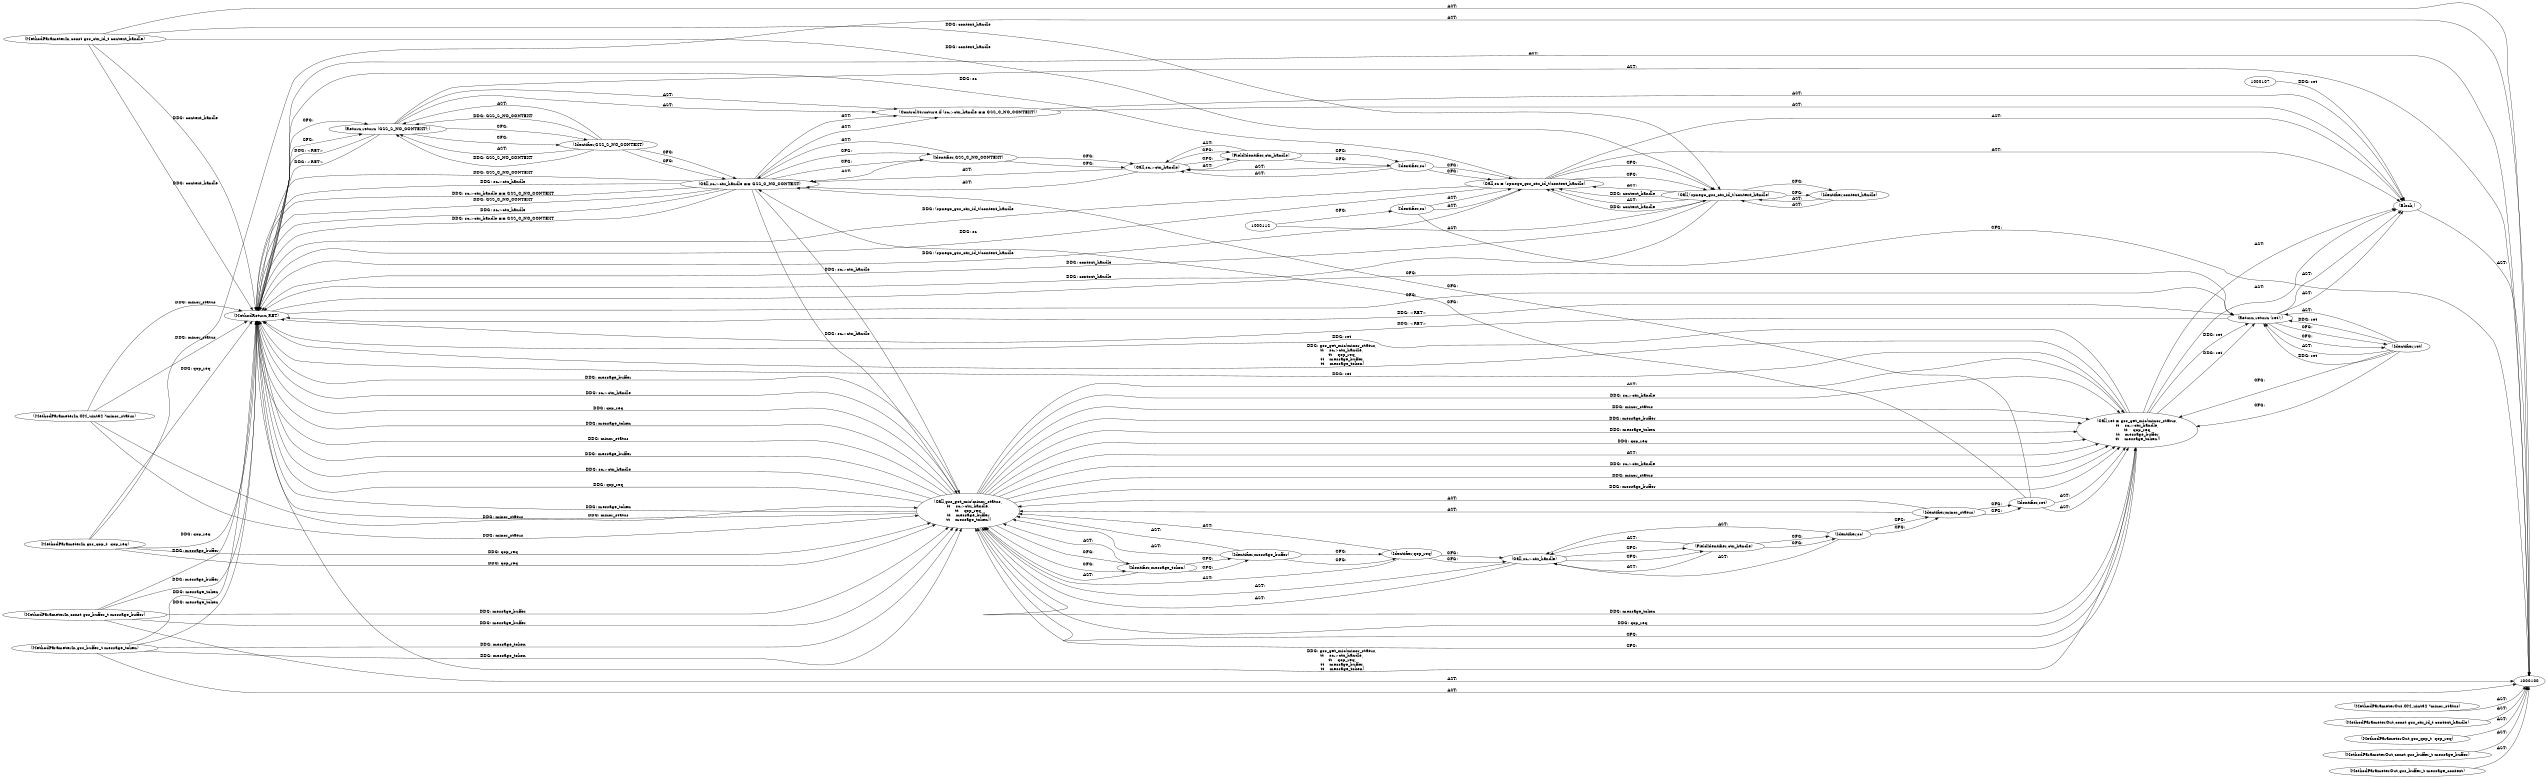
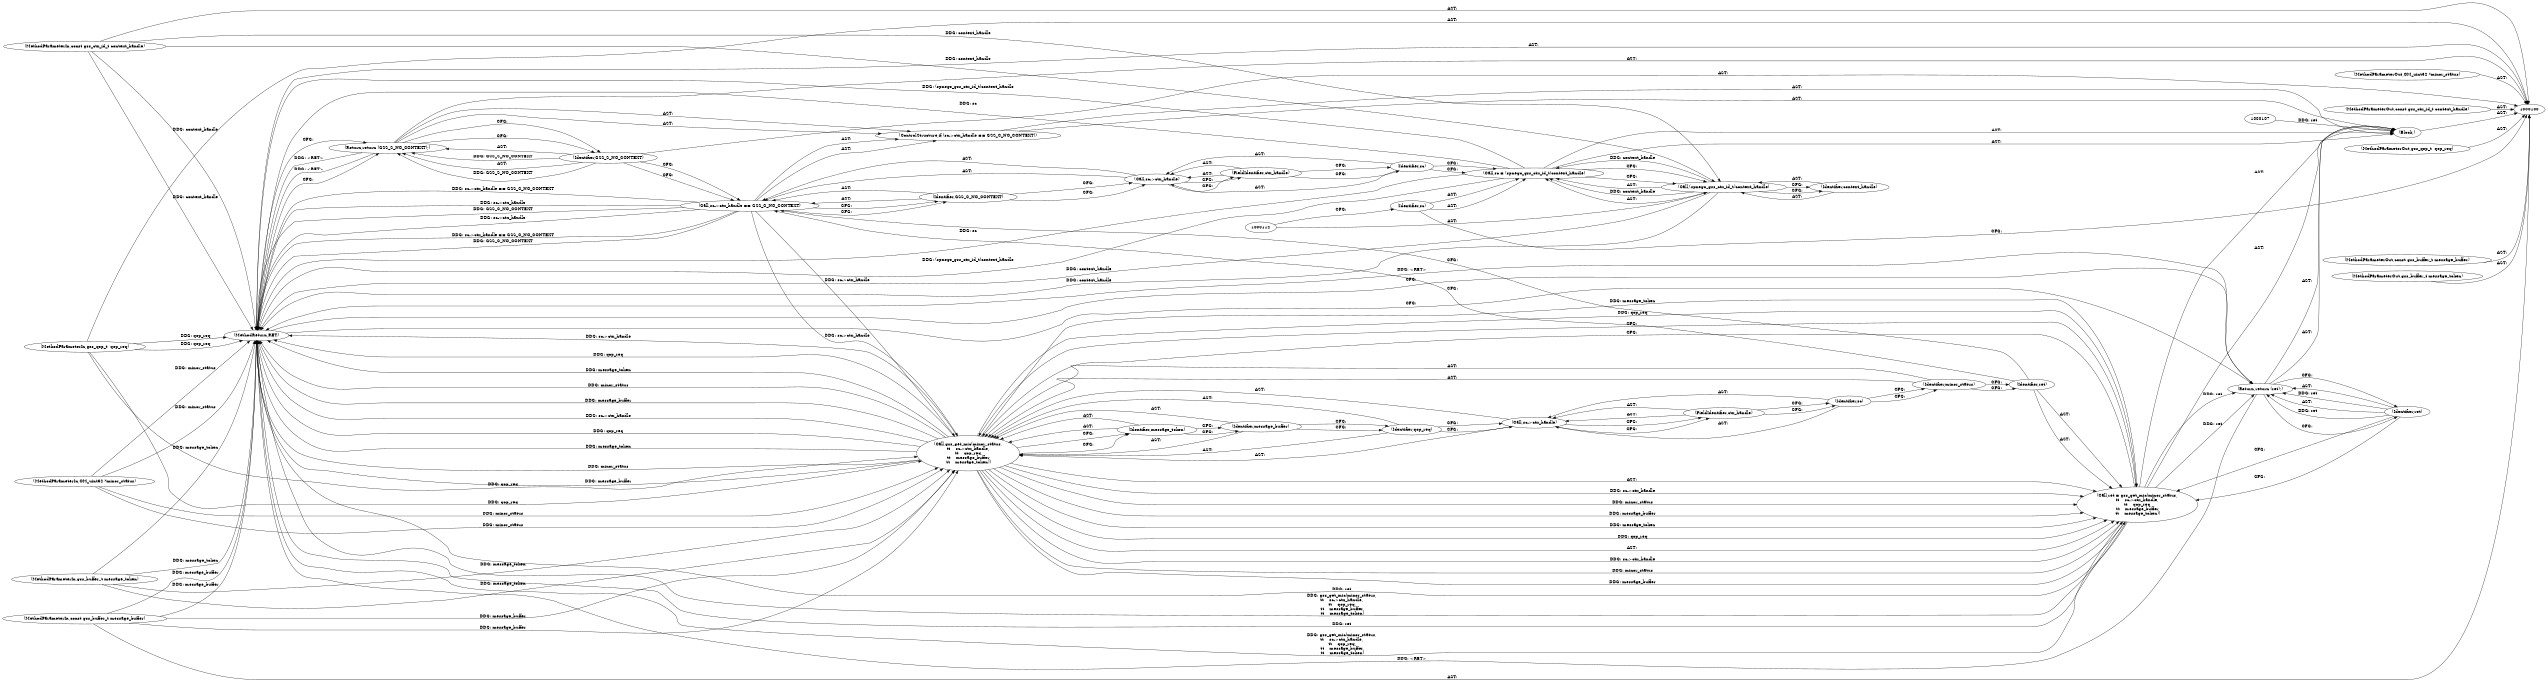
(1302, 693) -> (1576, 76)
(2407, 771) -> (2407, 276)
